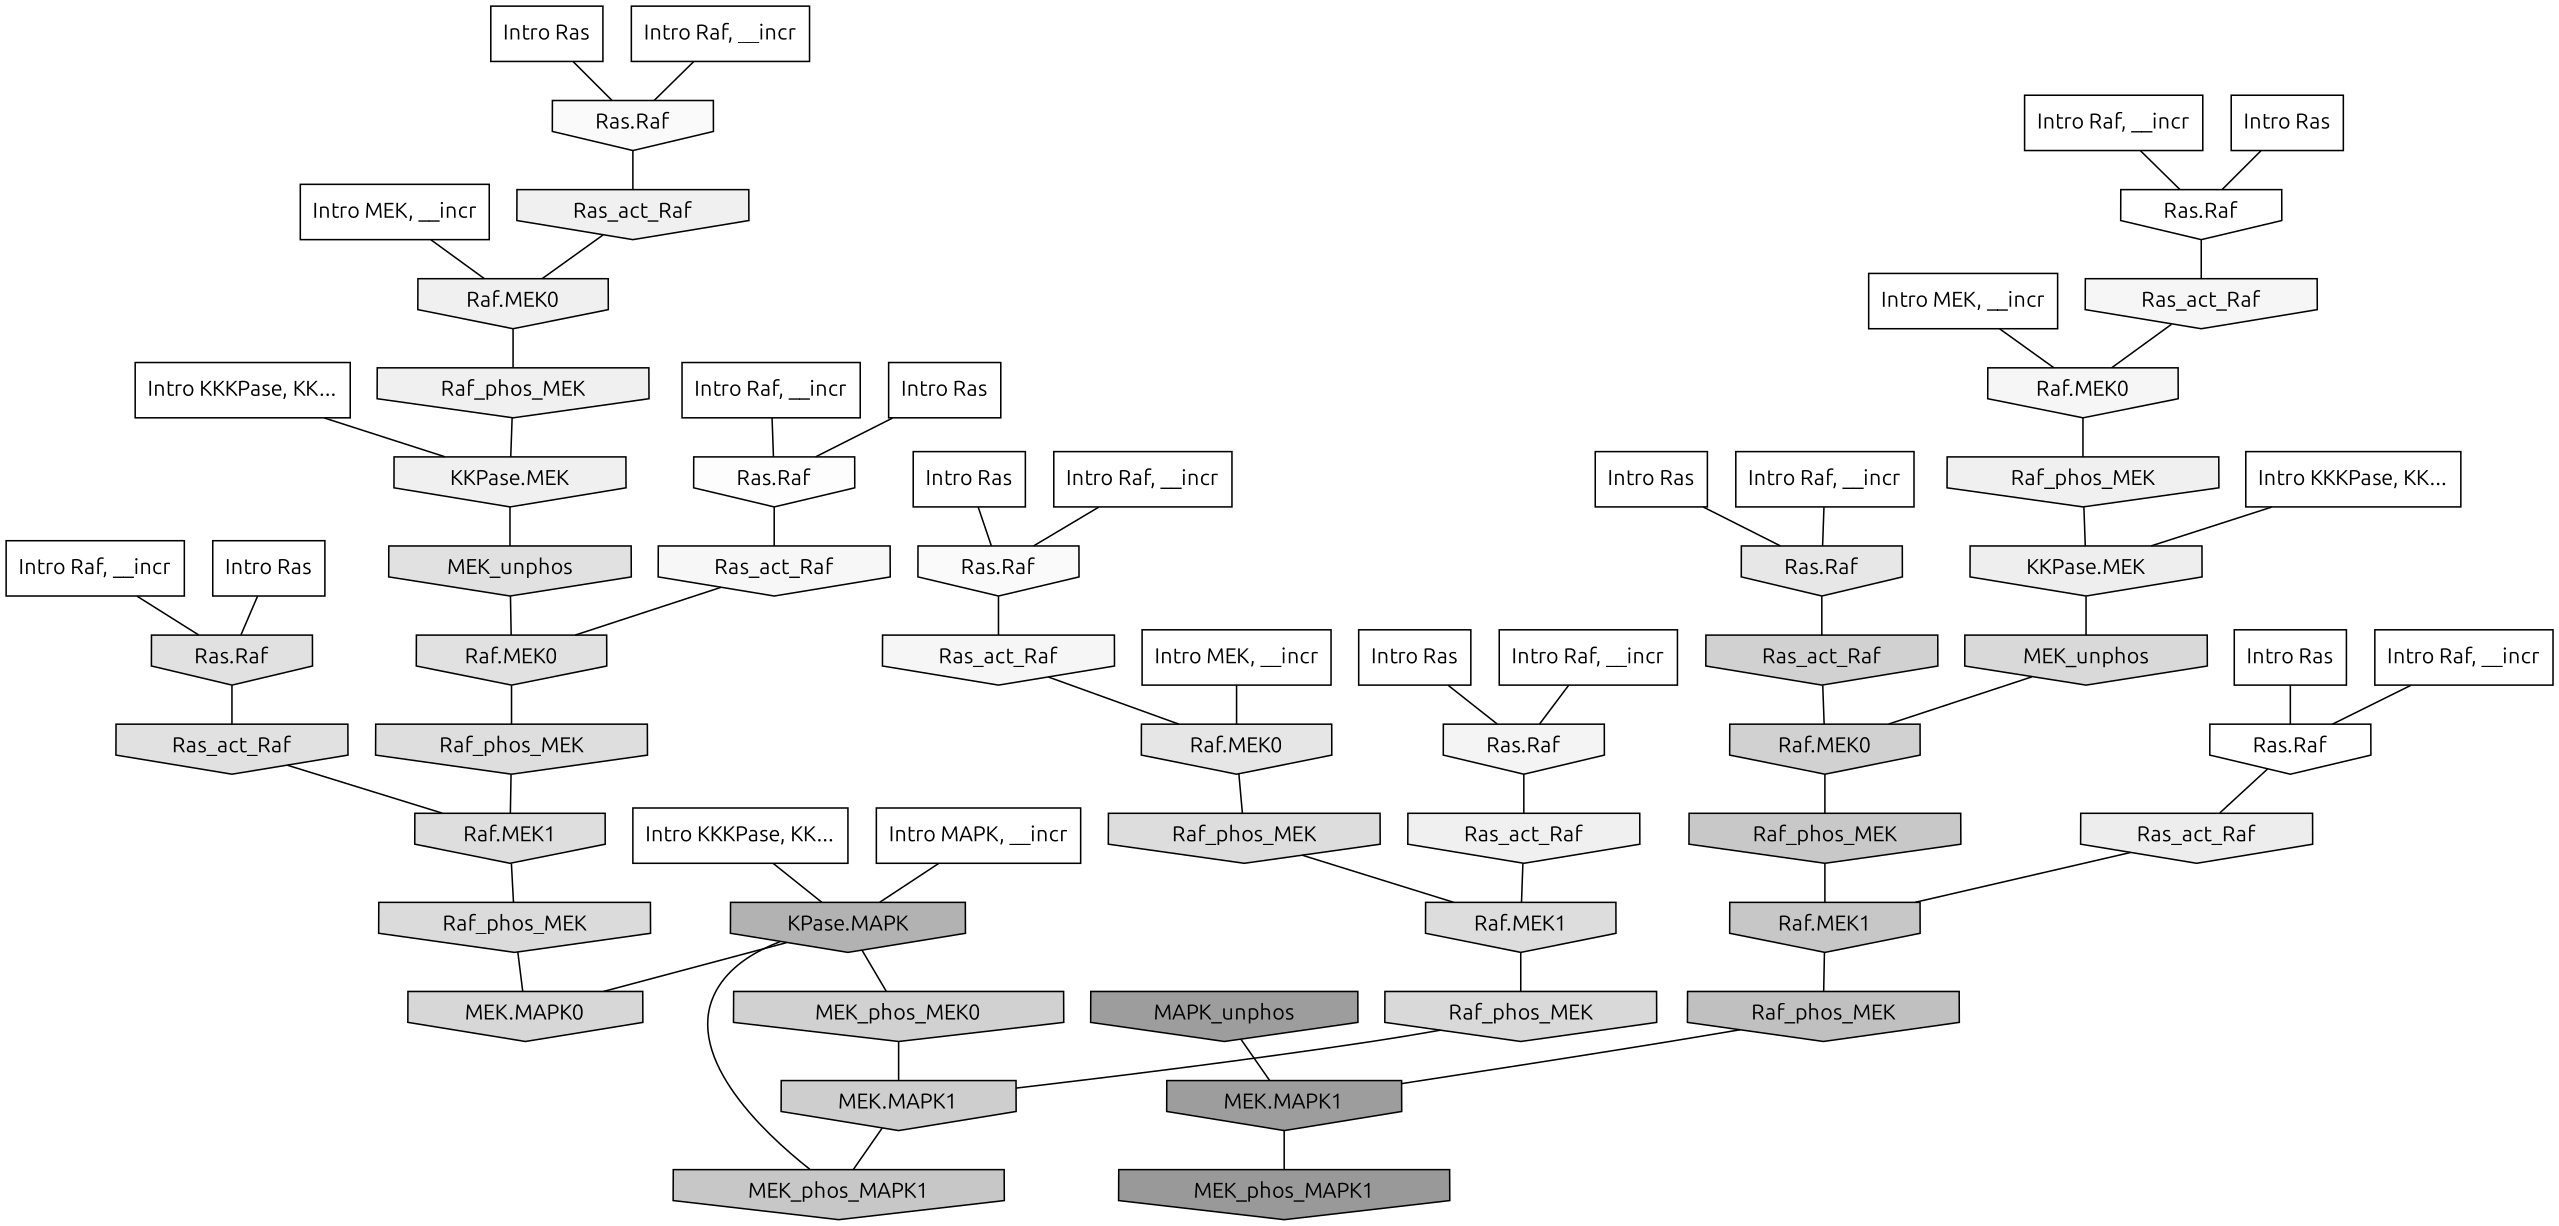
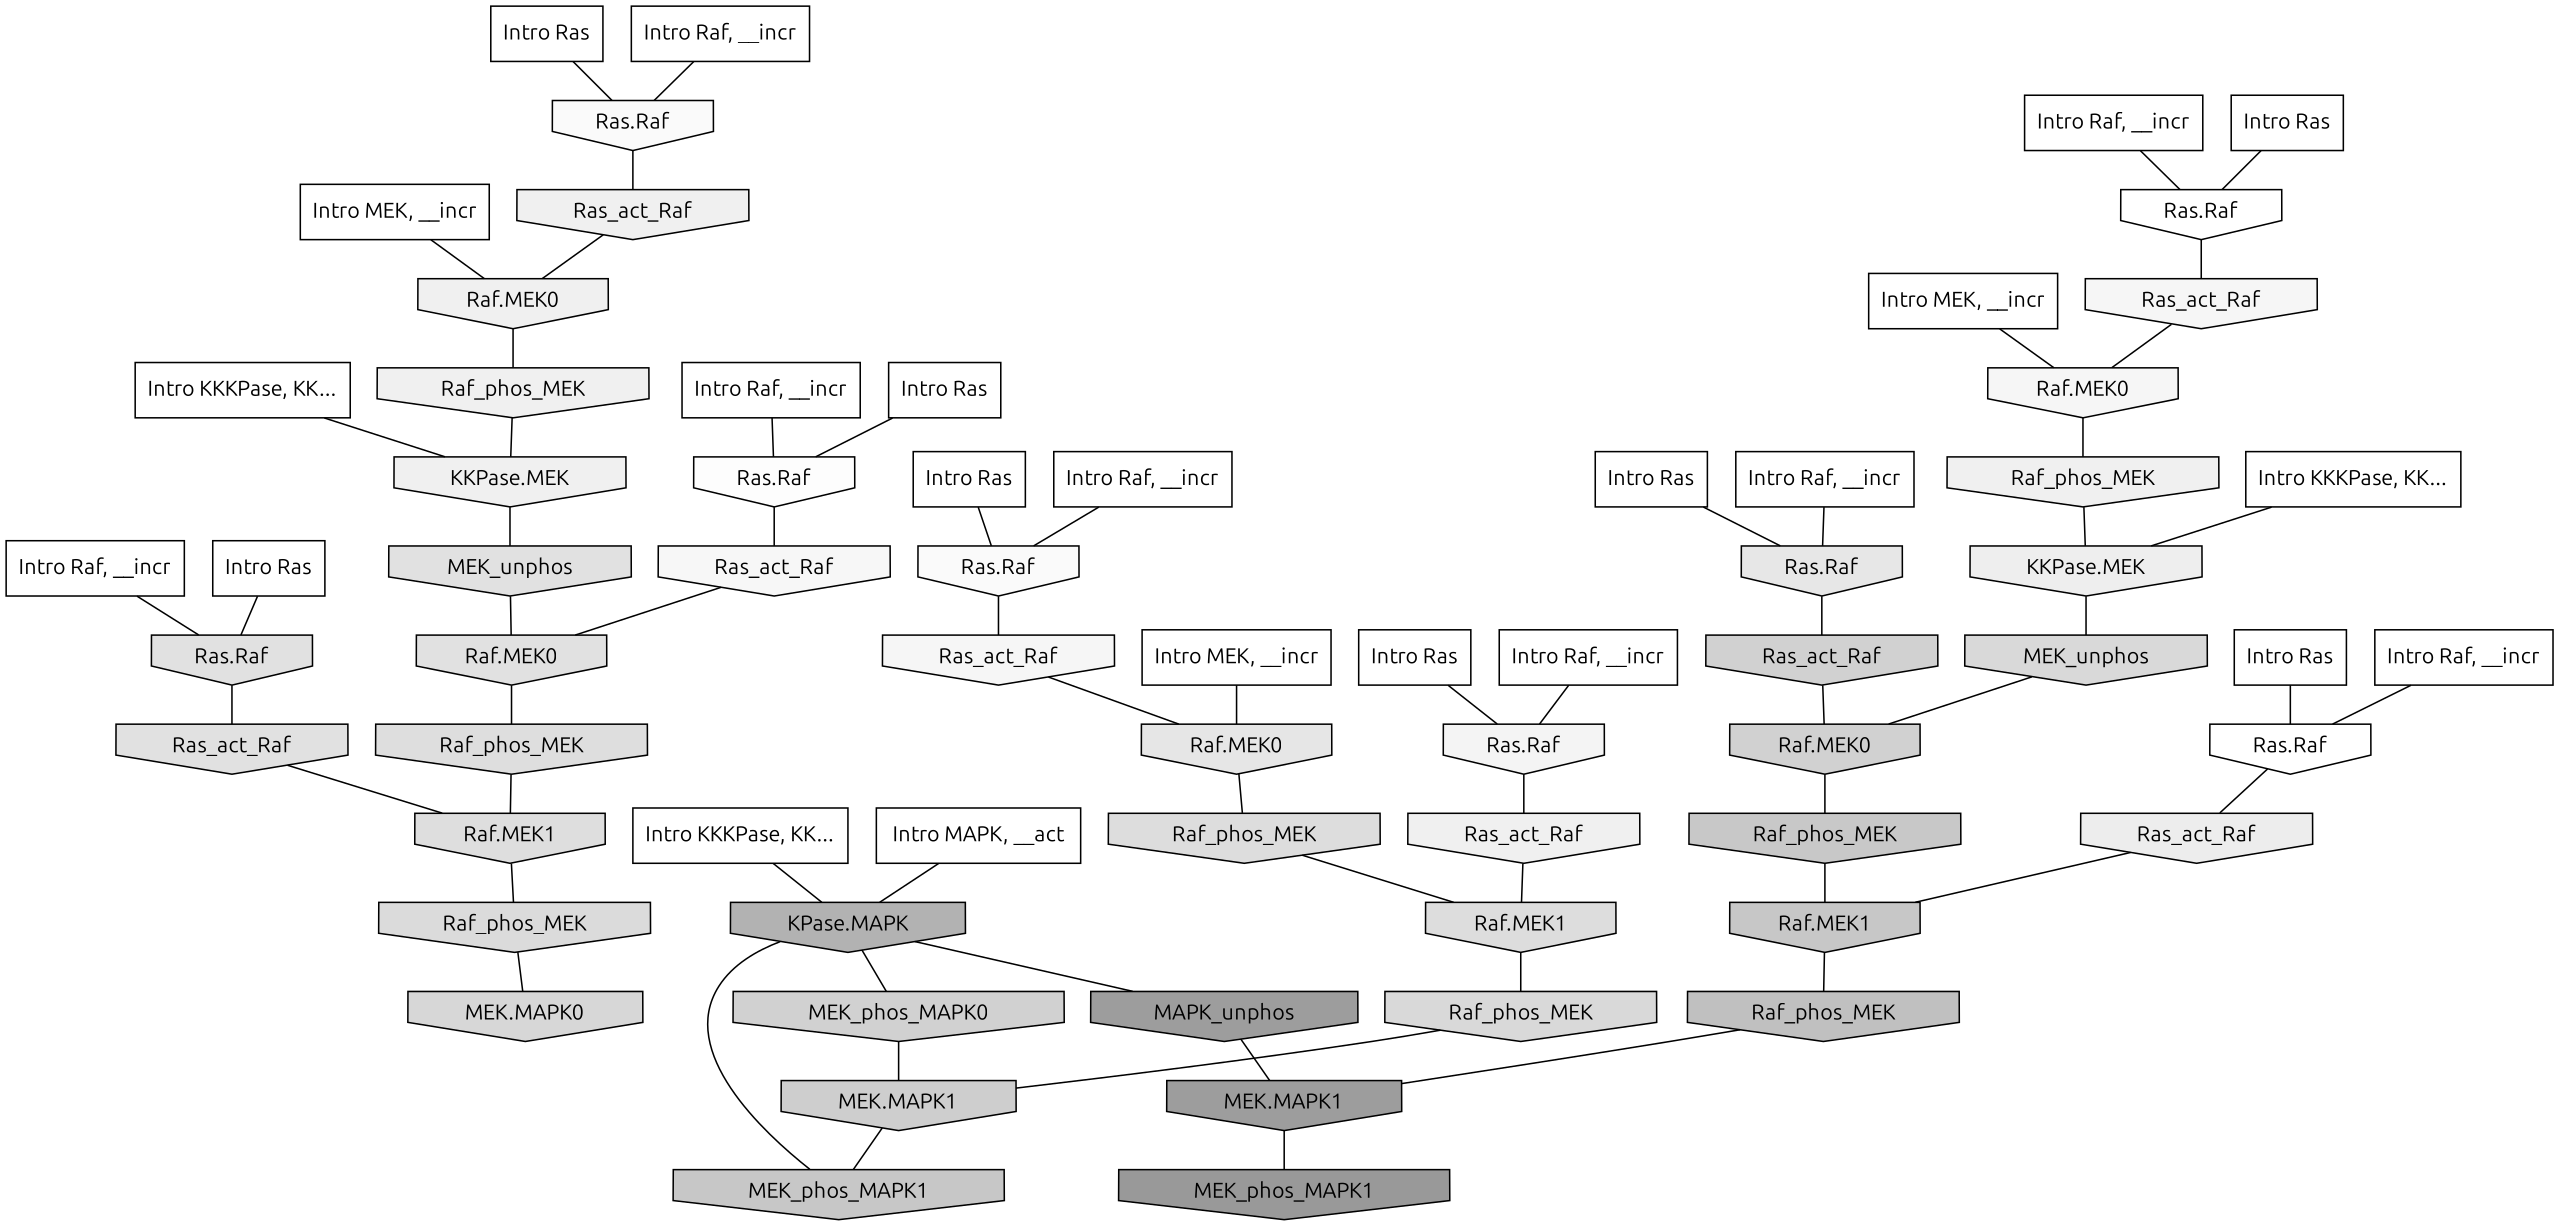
(979, 836) -> (979, 836)
(695, 967) -> (1024, 966)
(899, 1014) -> (899, 1014)
